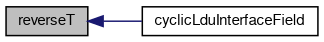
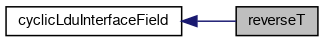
(123, 21) -> (217, 21)
